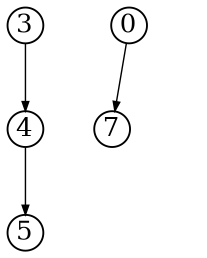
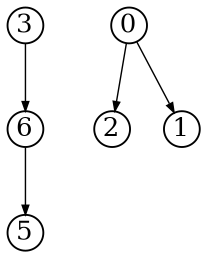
(25, 129) -> (25, 129)
(112, 129) -> (112, 129)
none -> (182, 129)
